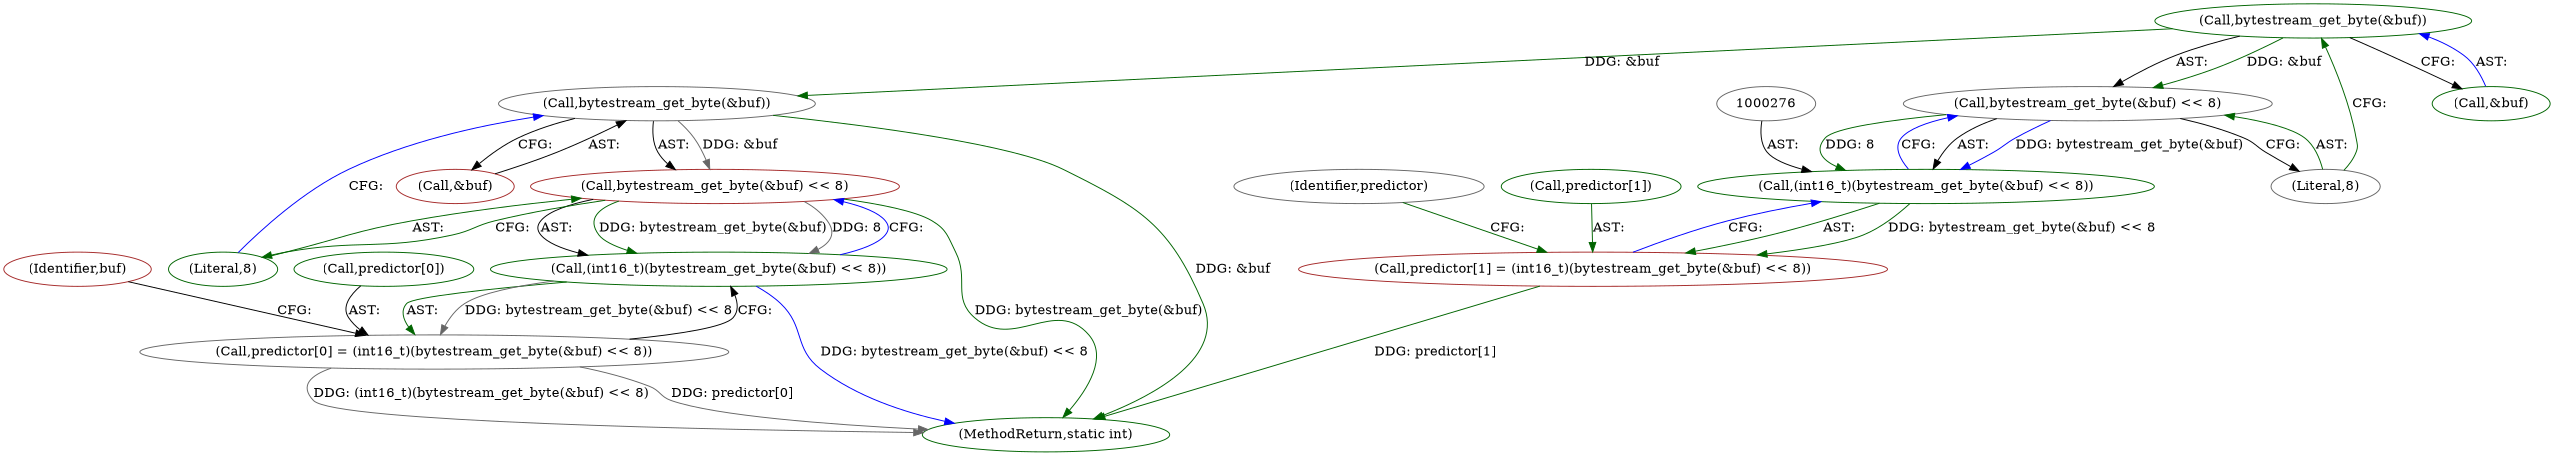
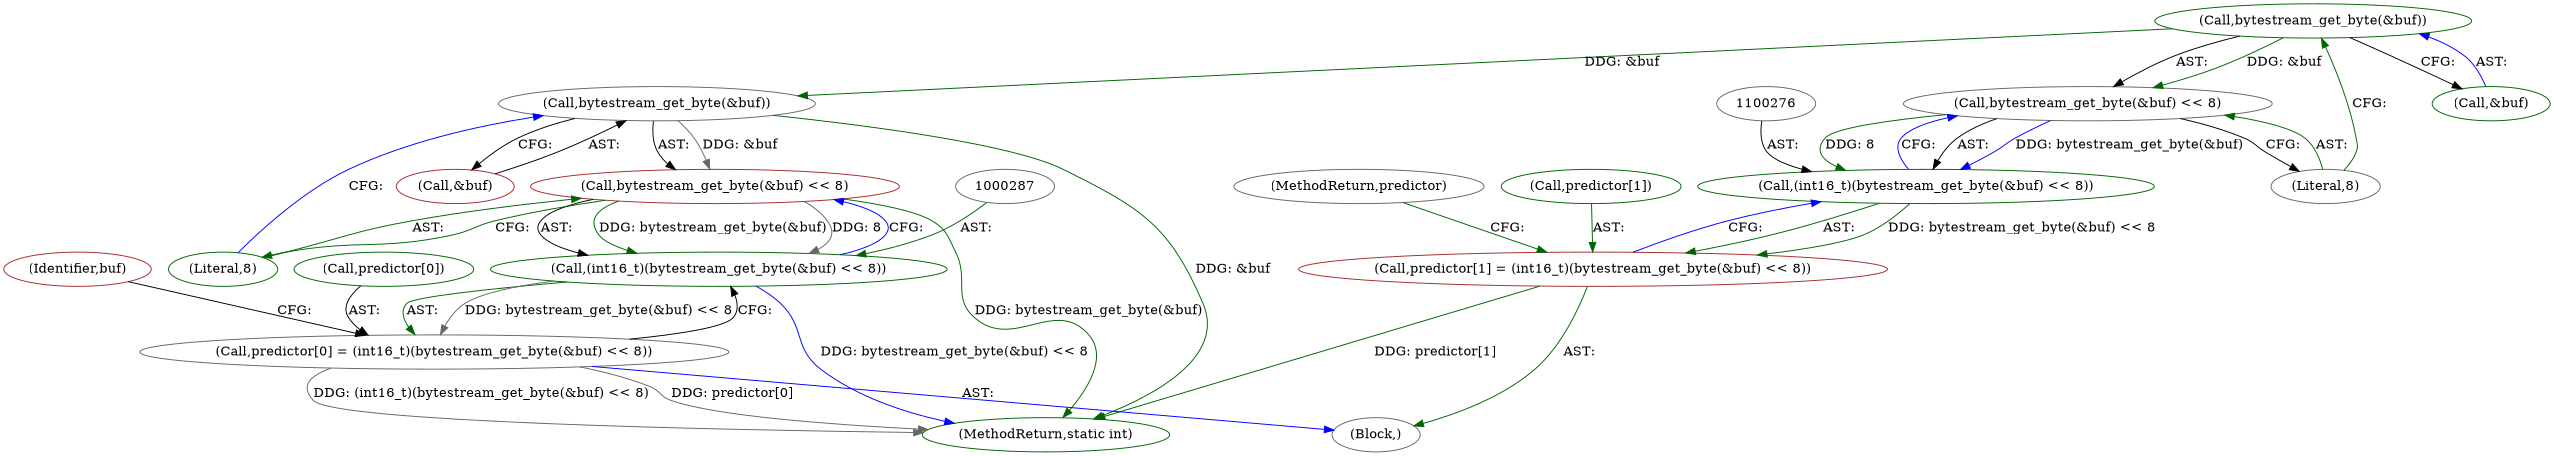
(1766, 104) -> (1766, 104)
none -> (1005, 186)
(1359, 186) -> (1359, 186)
none -> (1376, 435)
